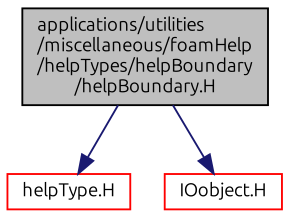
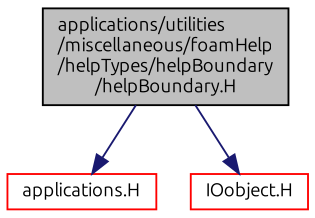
(69, 192) -> (82, 192)
